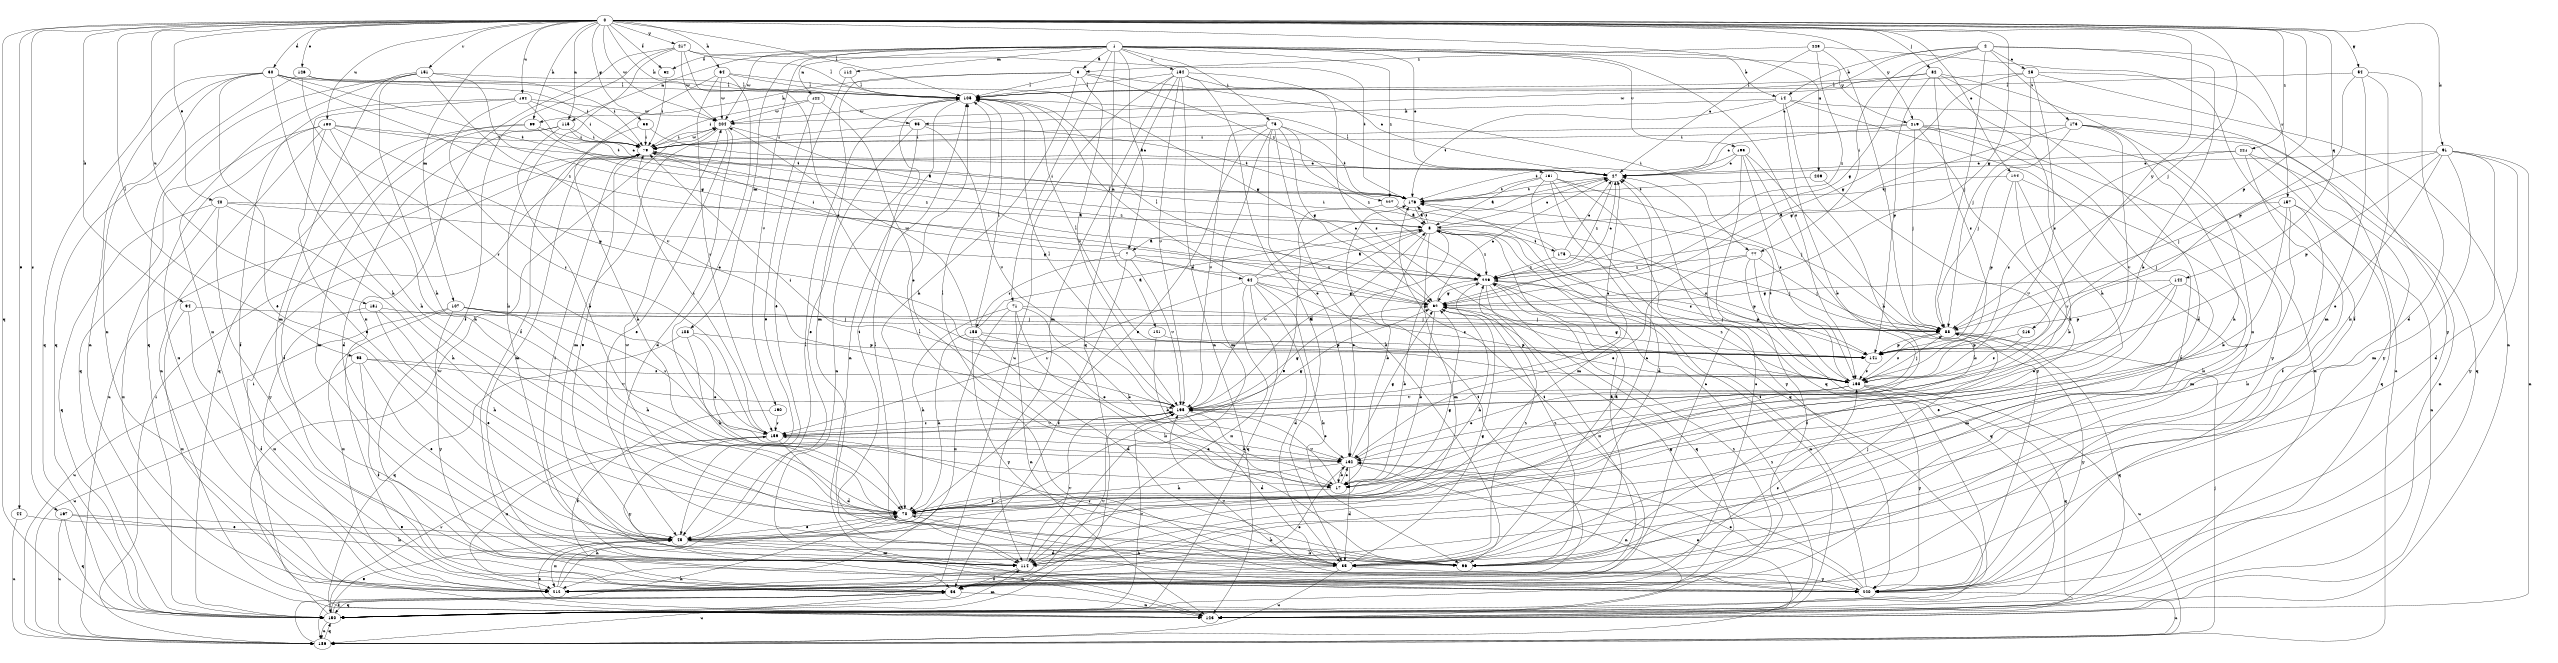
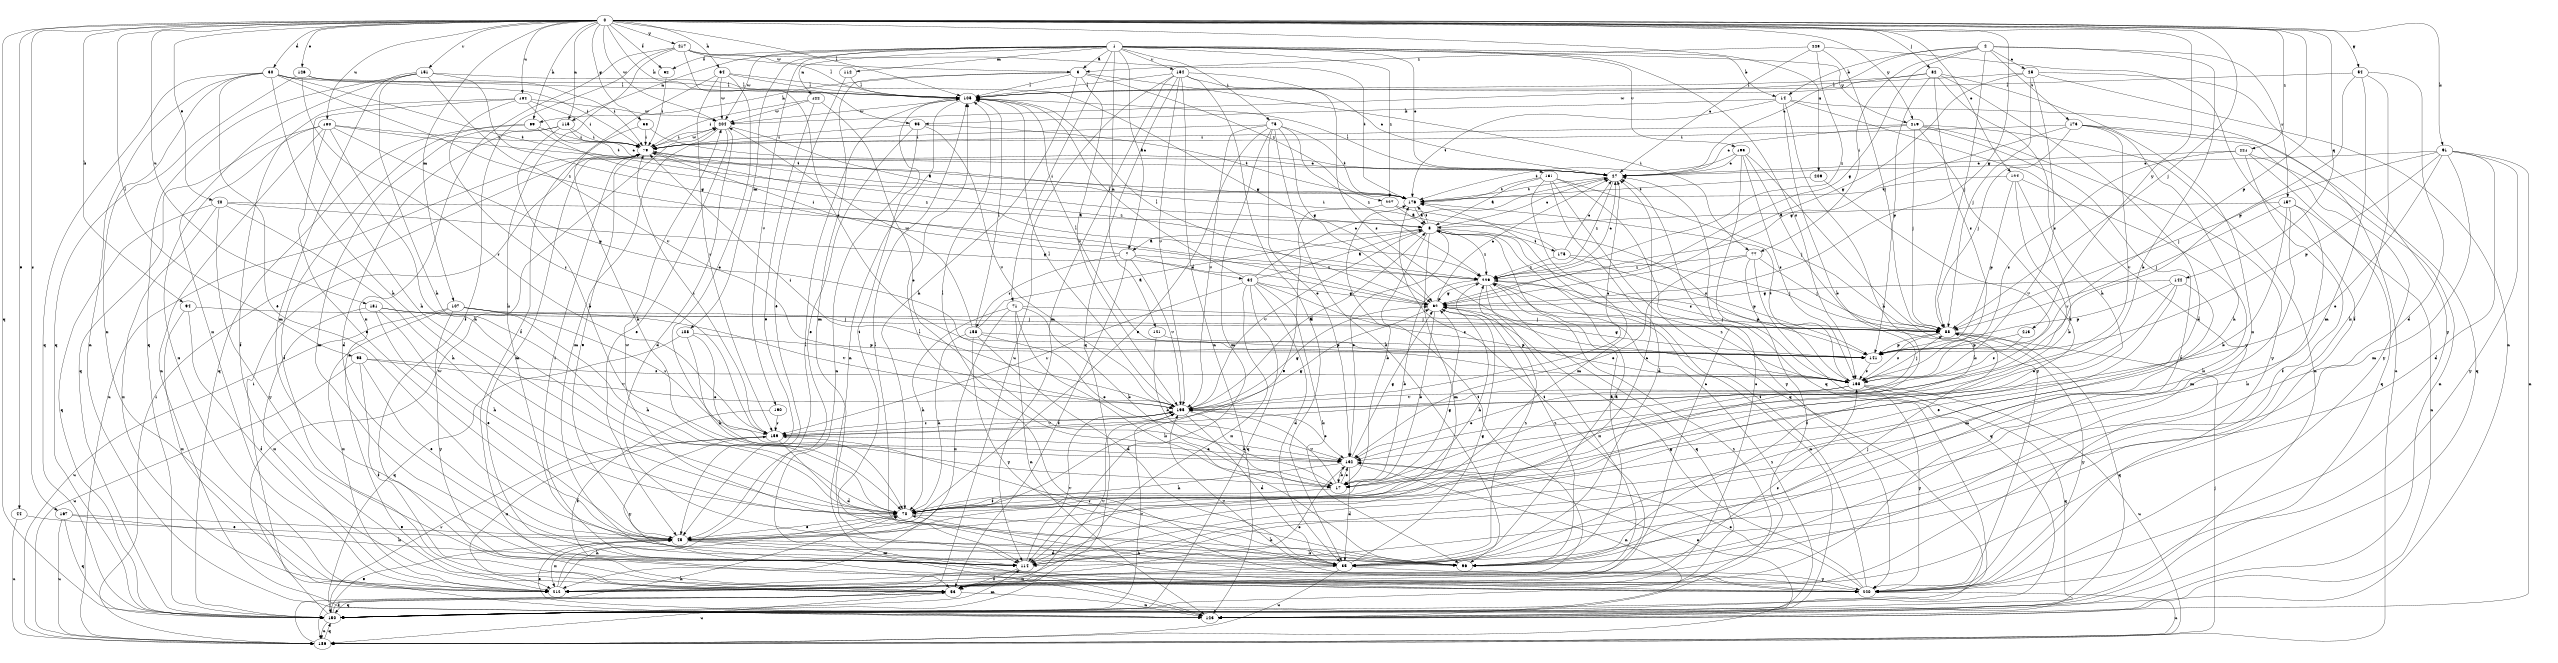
(688, 92) -> (877, 67)
none -> (777, 347)
